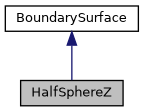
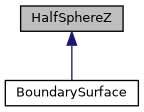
(72, 63) -> (72, 63)
